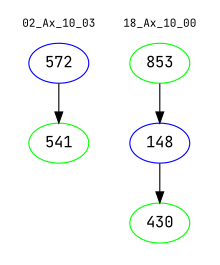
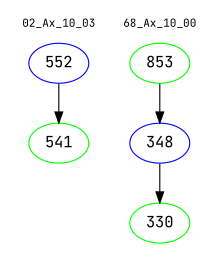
(160, 24) -> (160, 24)
(59, 63) -> (59, 63)
(160, 143) -> (160, 143)
(160, 223) -> (160, 223)
